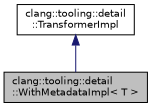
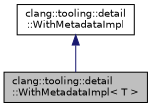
(76, 20) -> (76, 20)
